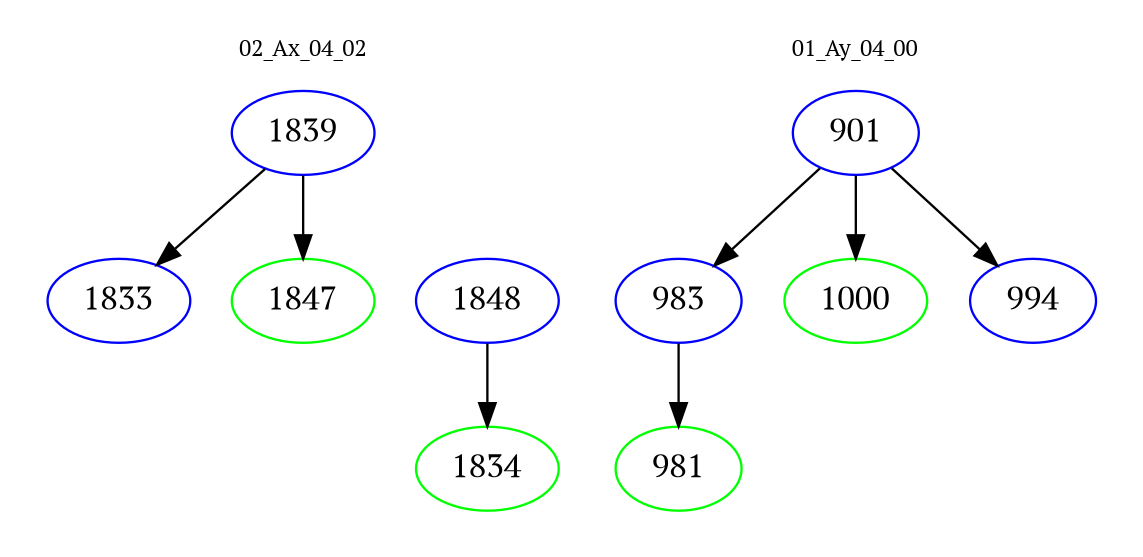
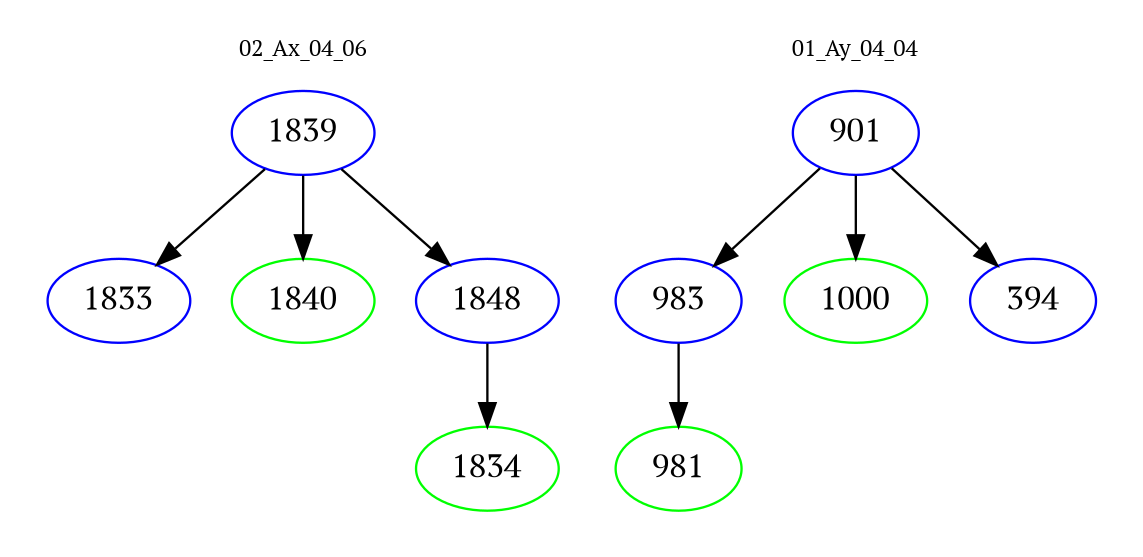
(303, 50) -> (303, 50)
(856, 50) -> (856, 50)
none -> (386, 209)
(303, 301) -> (303, 301)
(1033, 301) -> (1033, 301)
